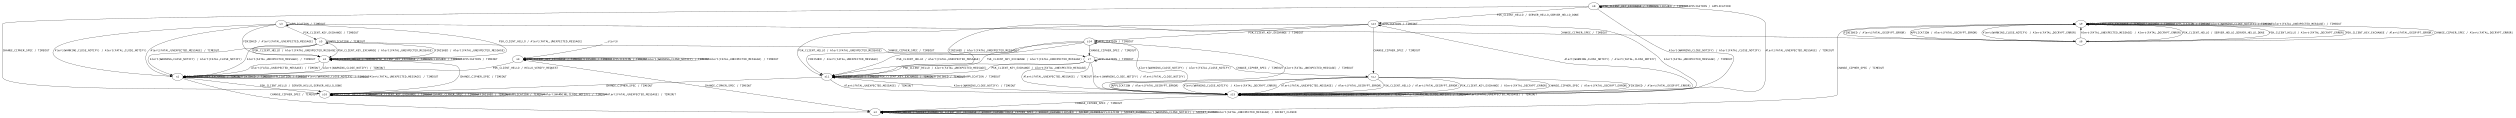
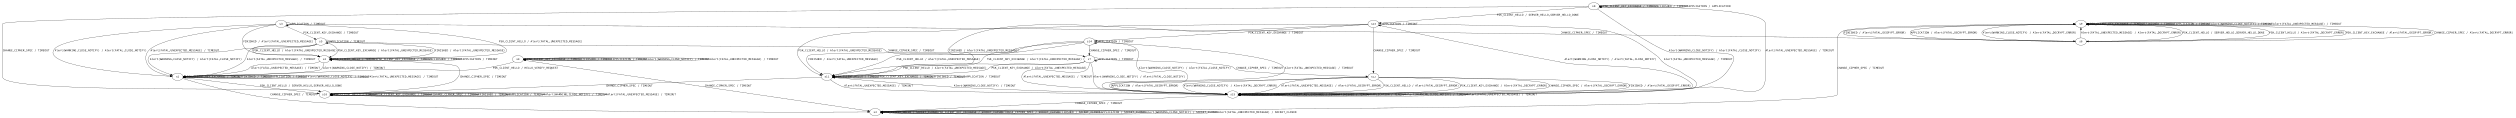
(611, 42) -> none
